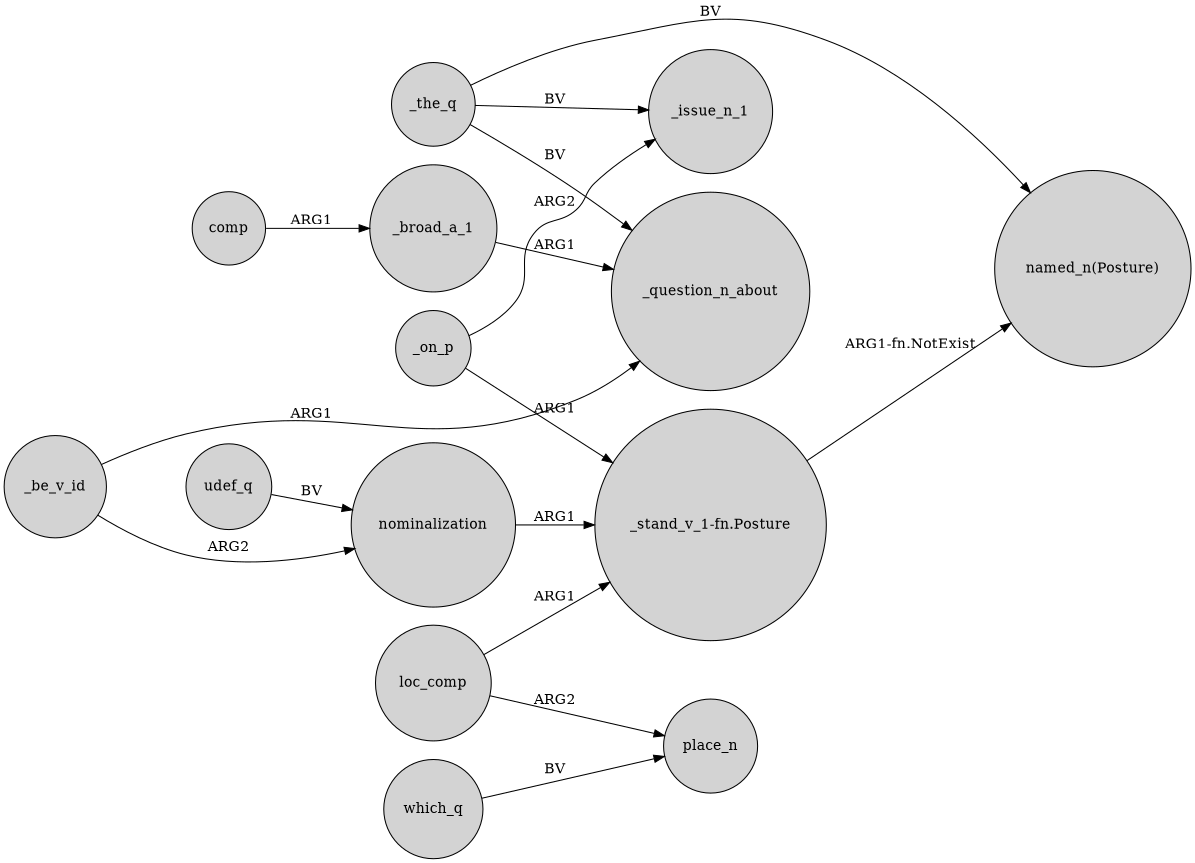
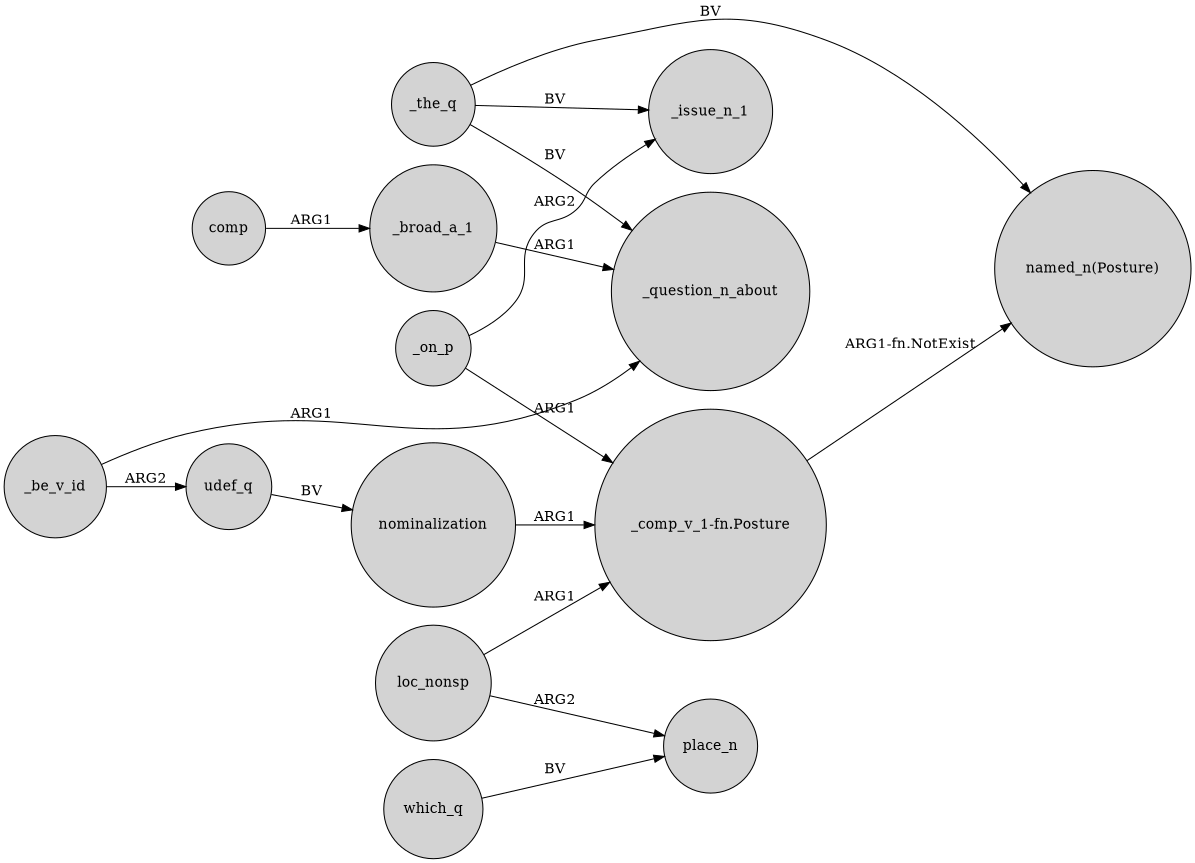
(711, 525) -> (711, 525)
(217, 560) -> (141, 487)
(433, 683) -> (433, 683)
